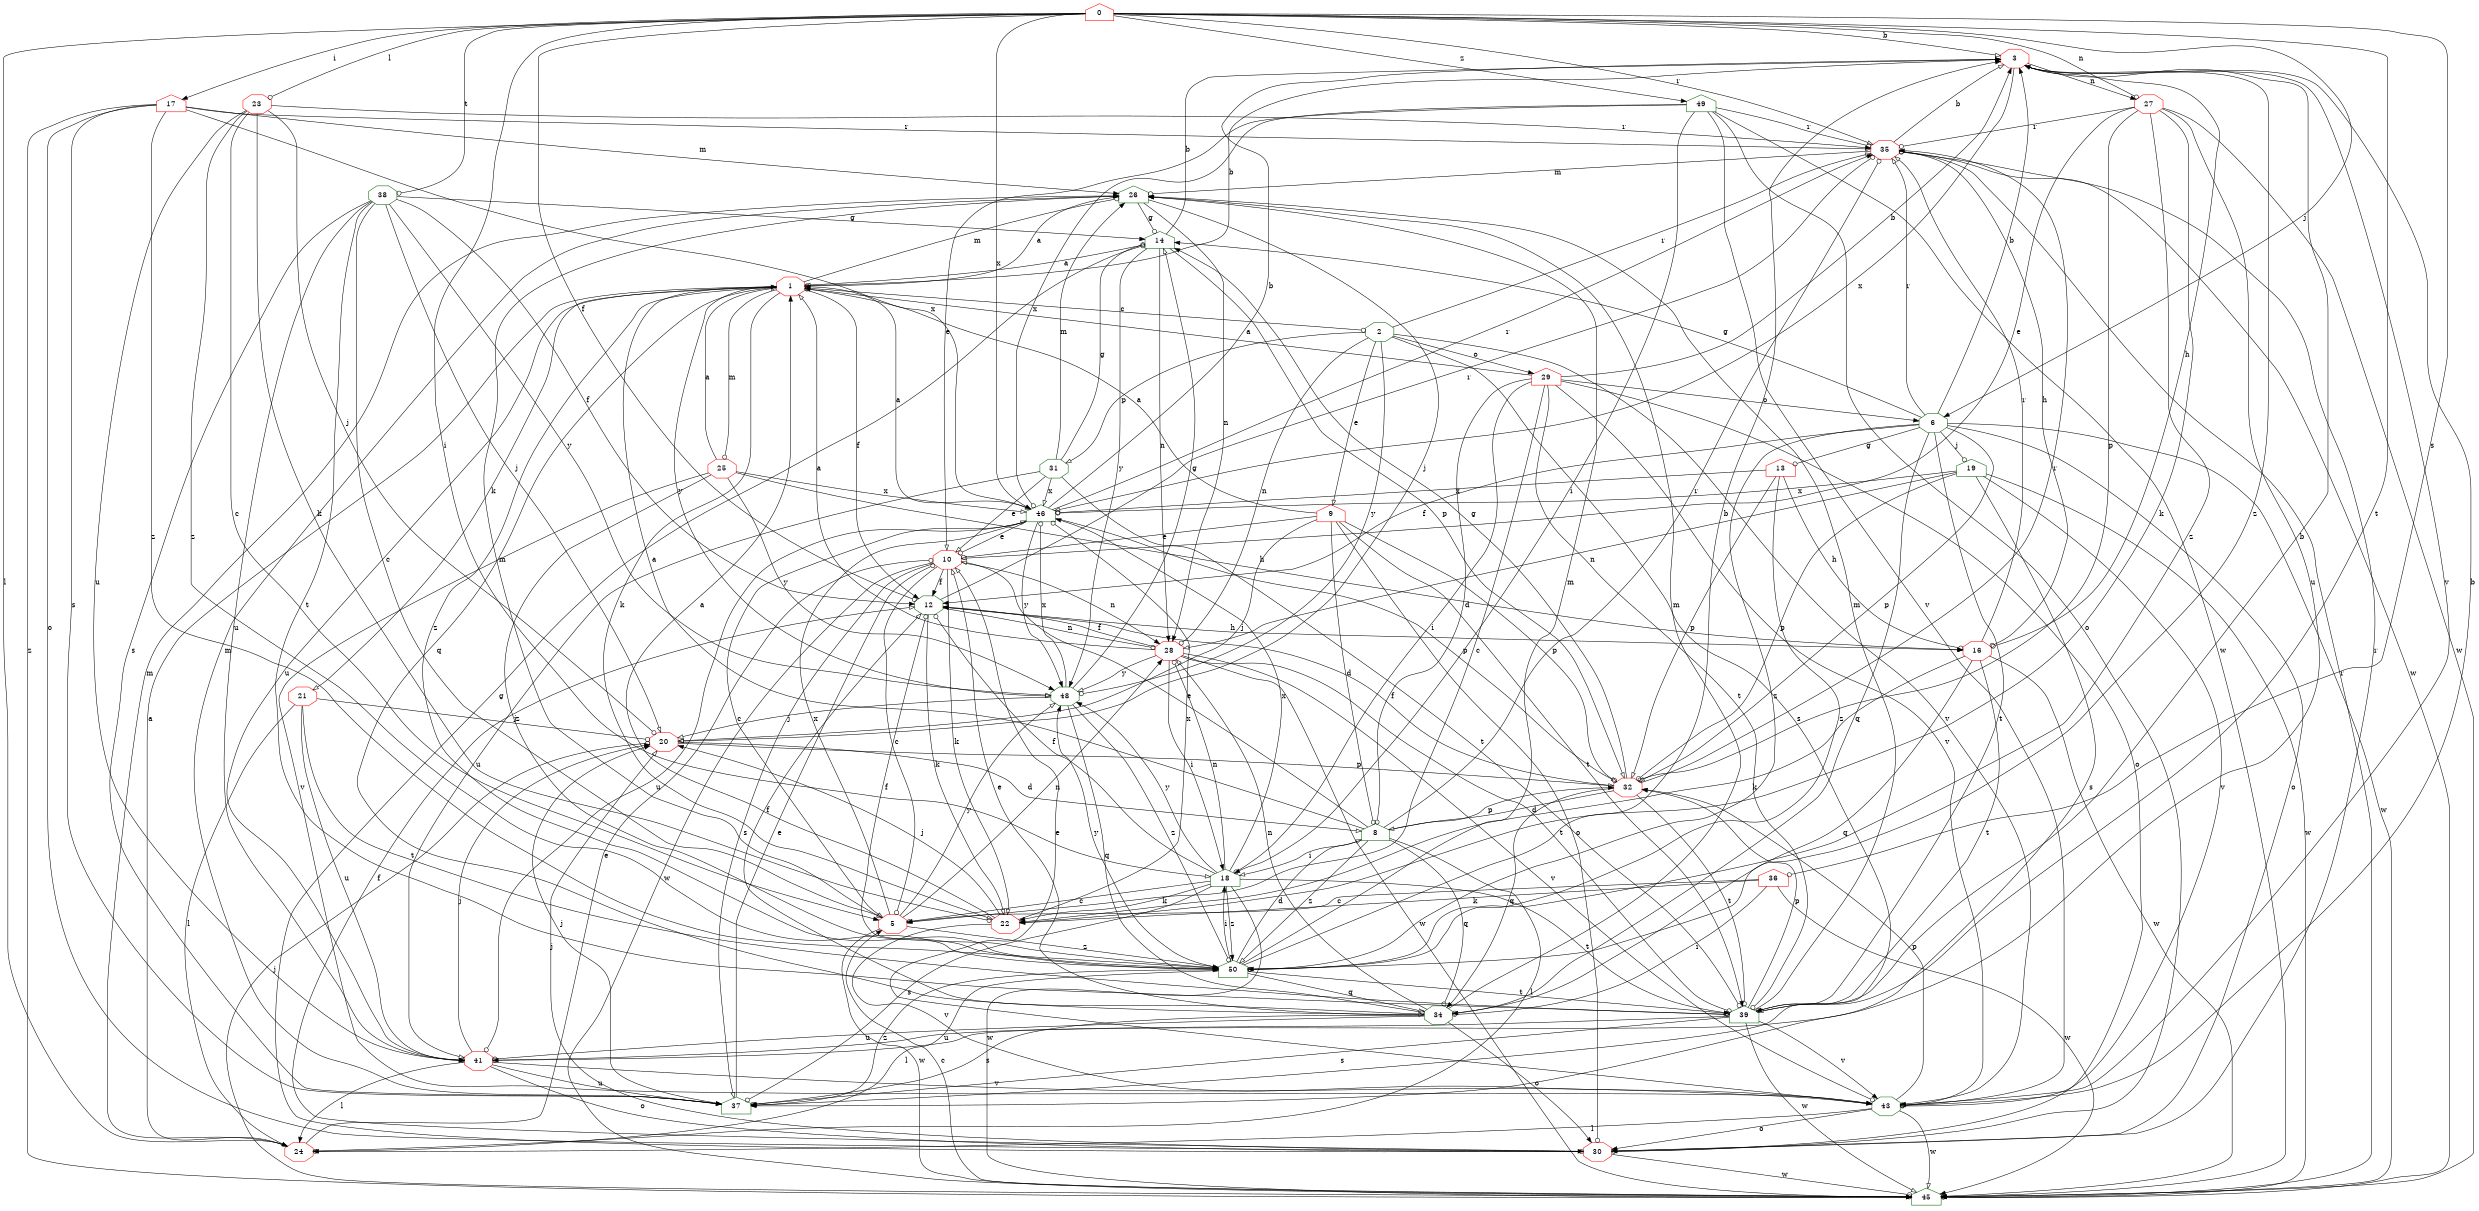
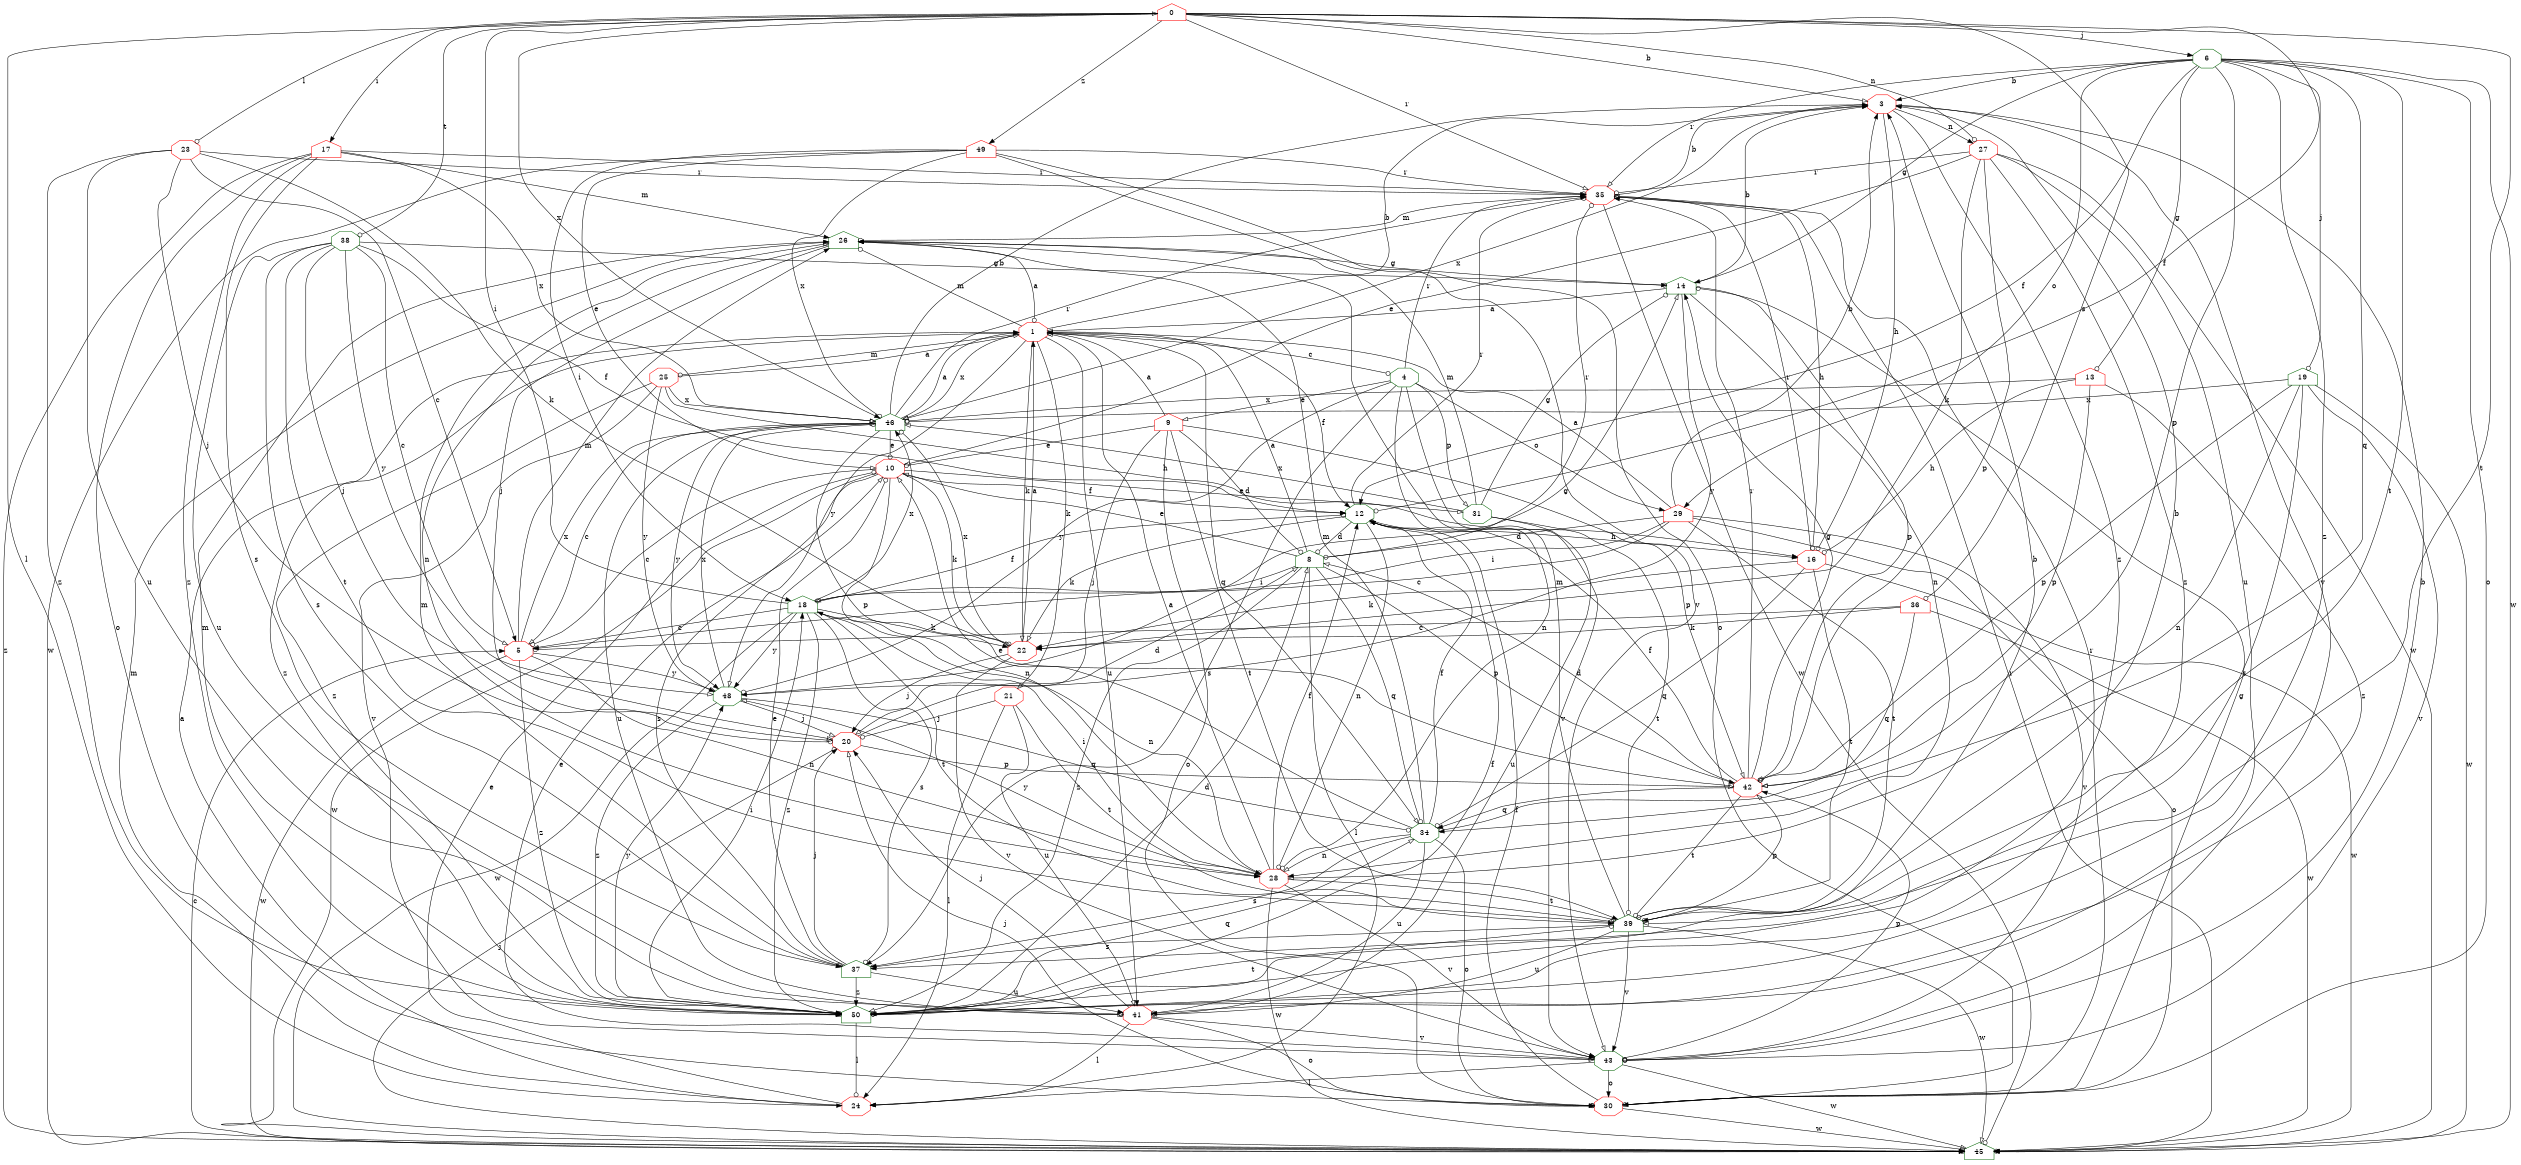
(1701, 104) -> (981, 150)
(1380, 332) -> (1404, 378)
none -> (959, 370)
(435, 389) -> (485, 85)
(1729, 399) -> (2011, 326)
(1001, 514) -> (1181, 491)
none -> (1336, 536)
(1628, 788) -> (1748, 788)
(1697, 947) -> (1887, 719)
(587, 1086) -> (994, 992)
